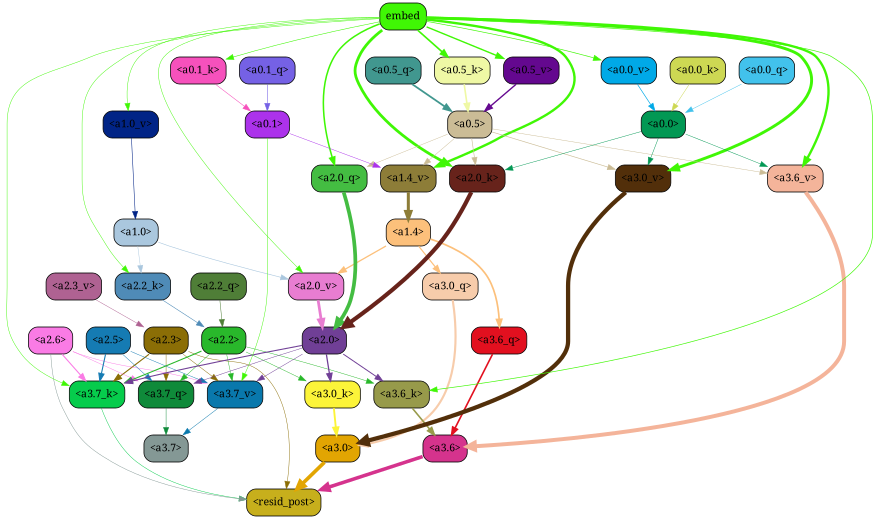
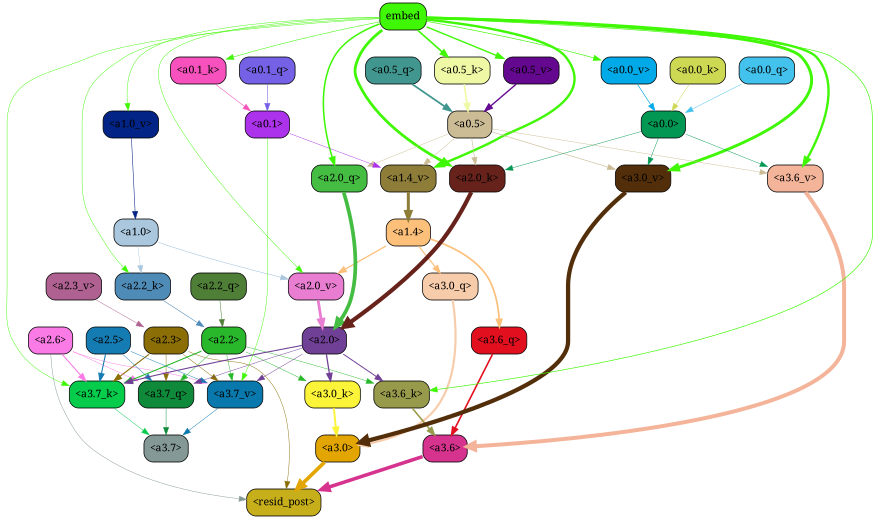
(156, 474) -> (129, 419)
